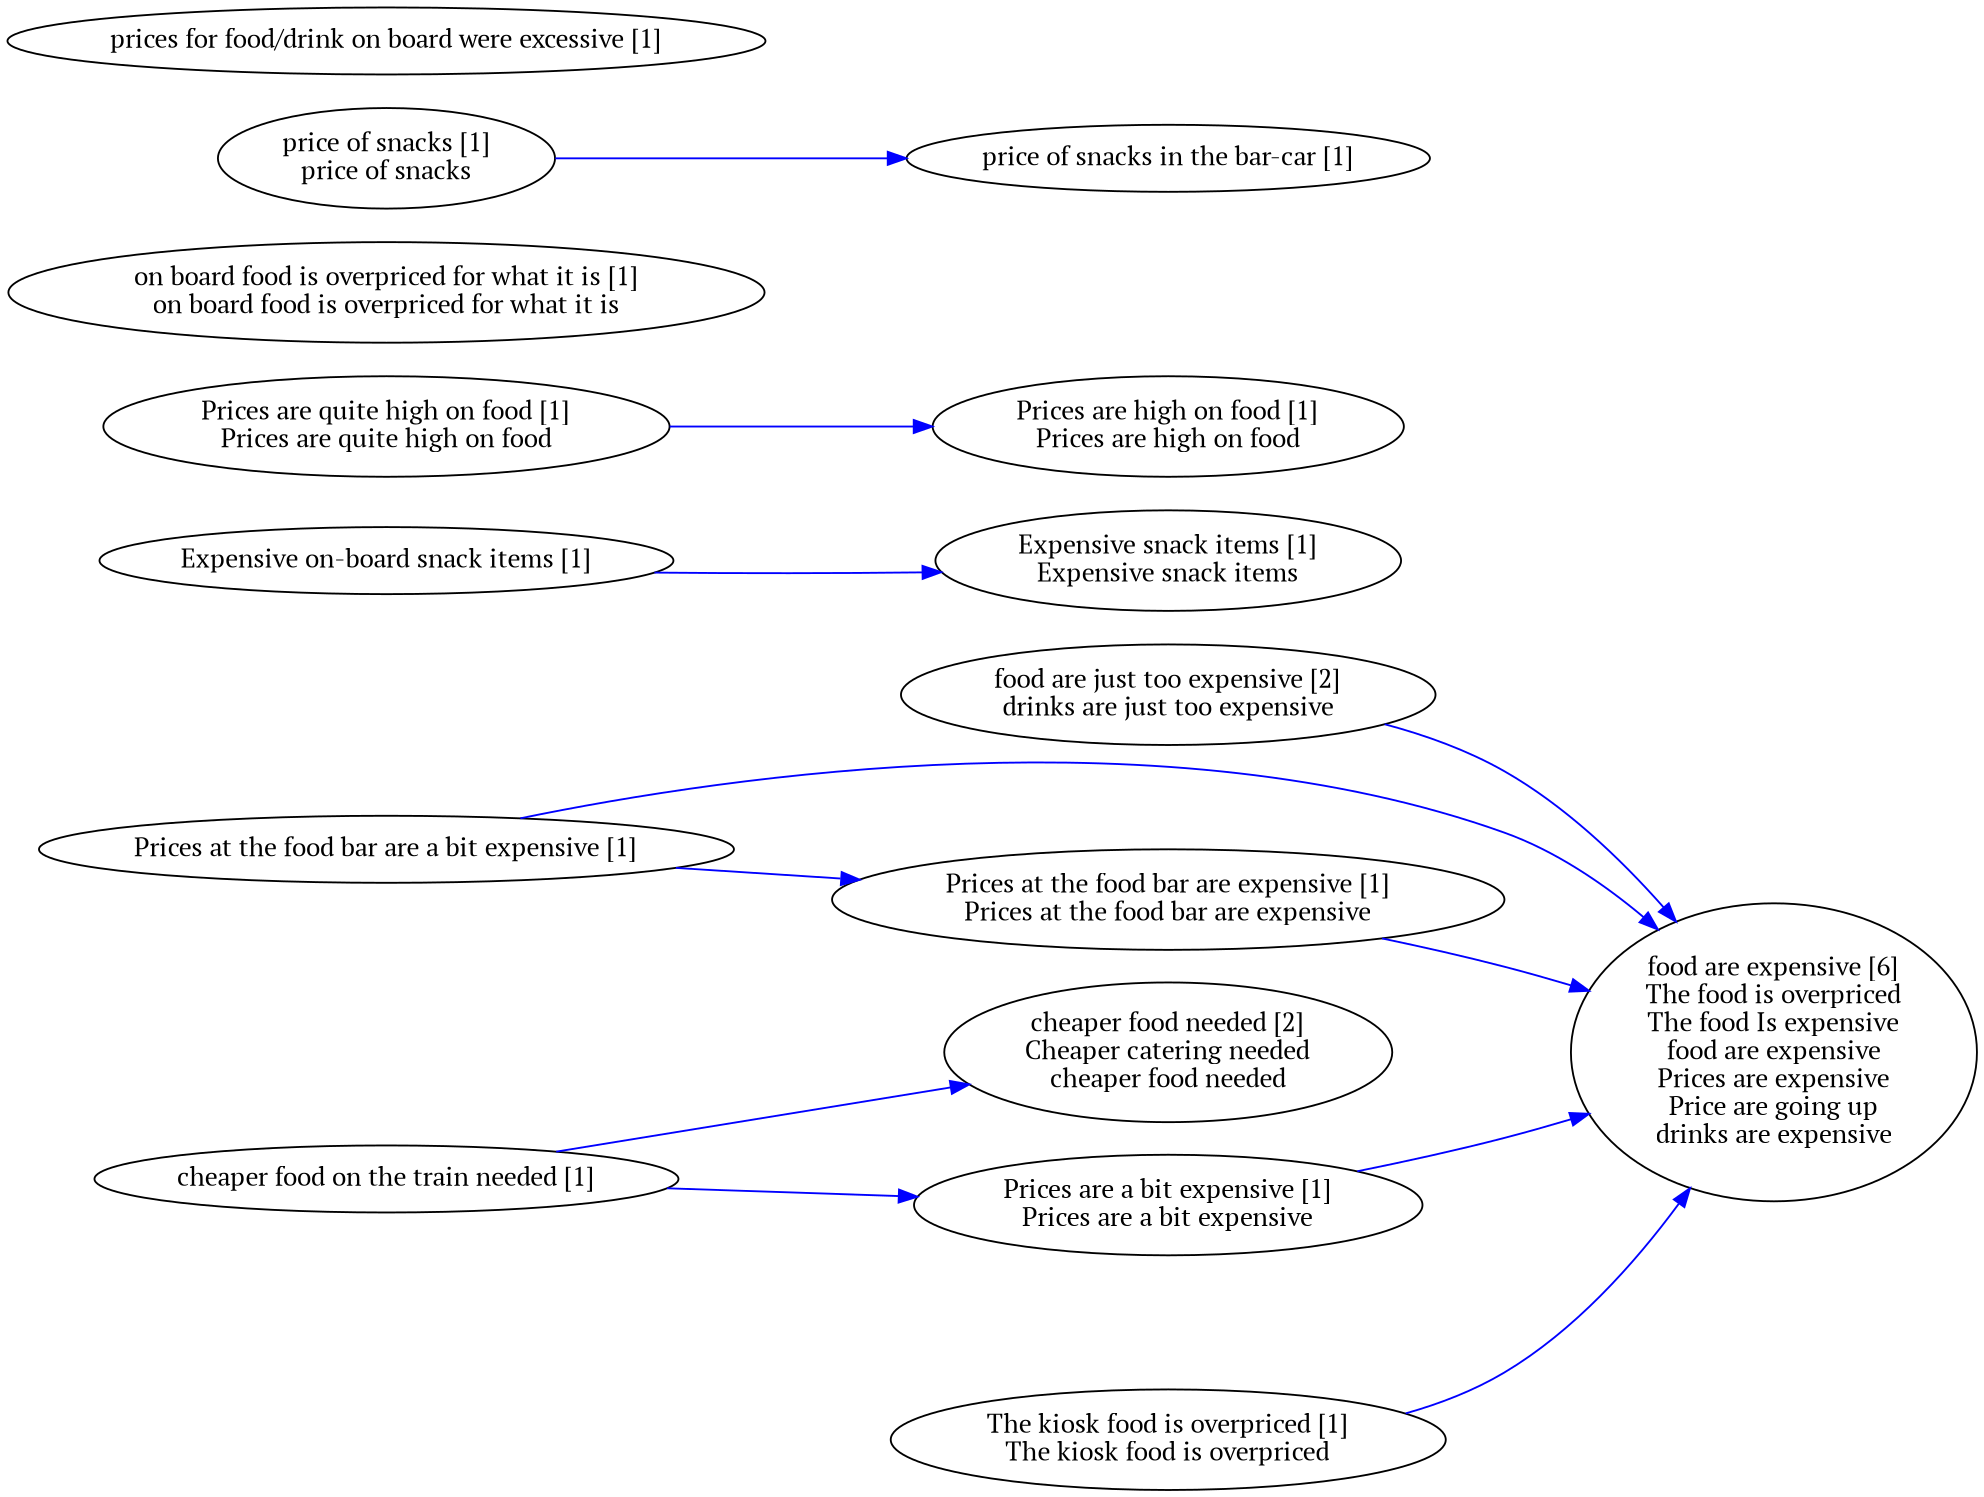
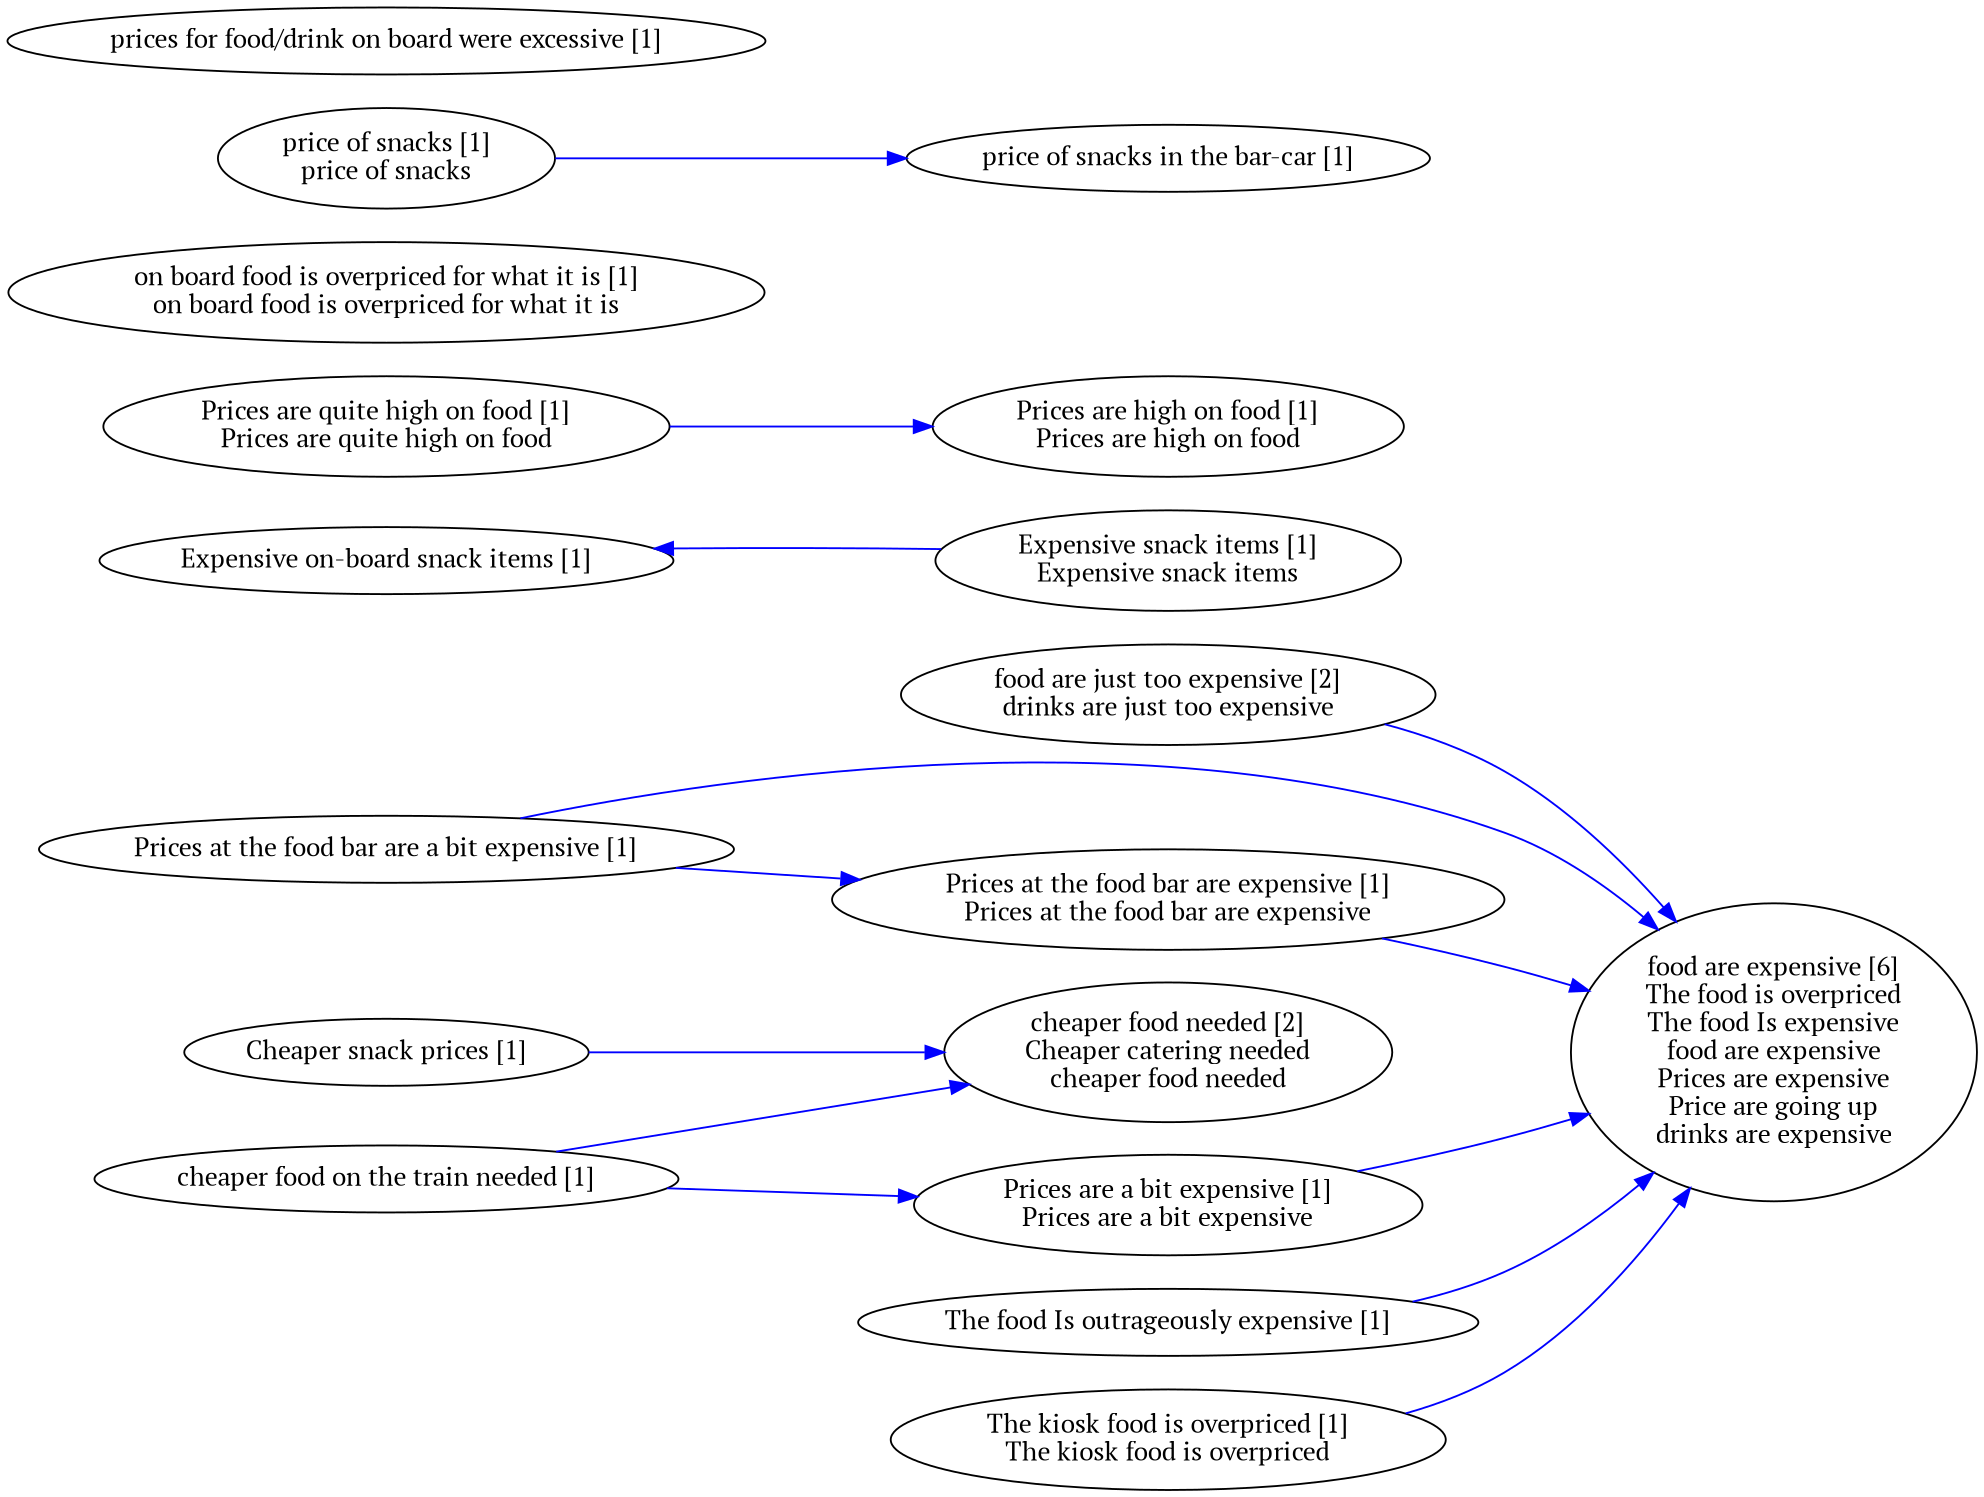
(788, 573) -> (807, 548)
none -> (386, 1052)
none -> (1168, 1322)
